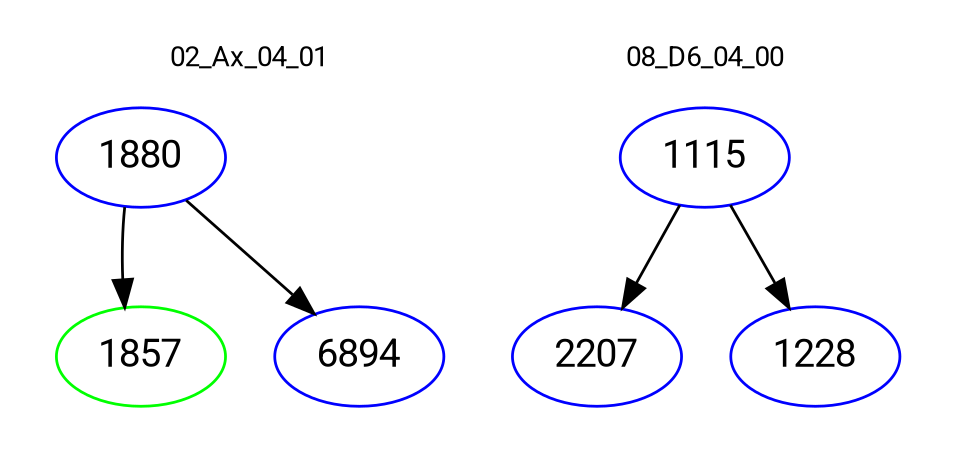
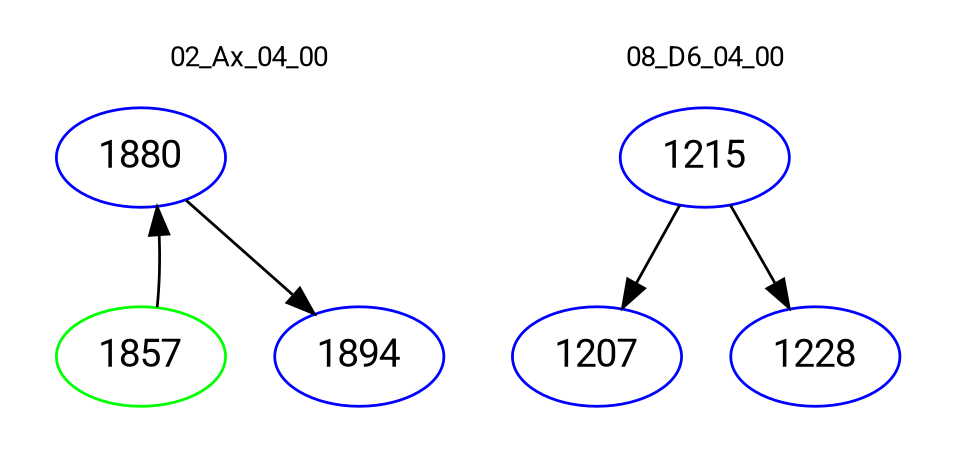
(250, 59) -> (250, 59)
(705, 158) -> (705, 158)
(122, 243) -> (159, 271)
(359, 357) -> (359, 357)
(597, 357) -> (597, 357)
